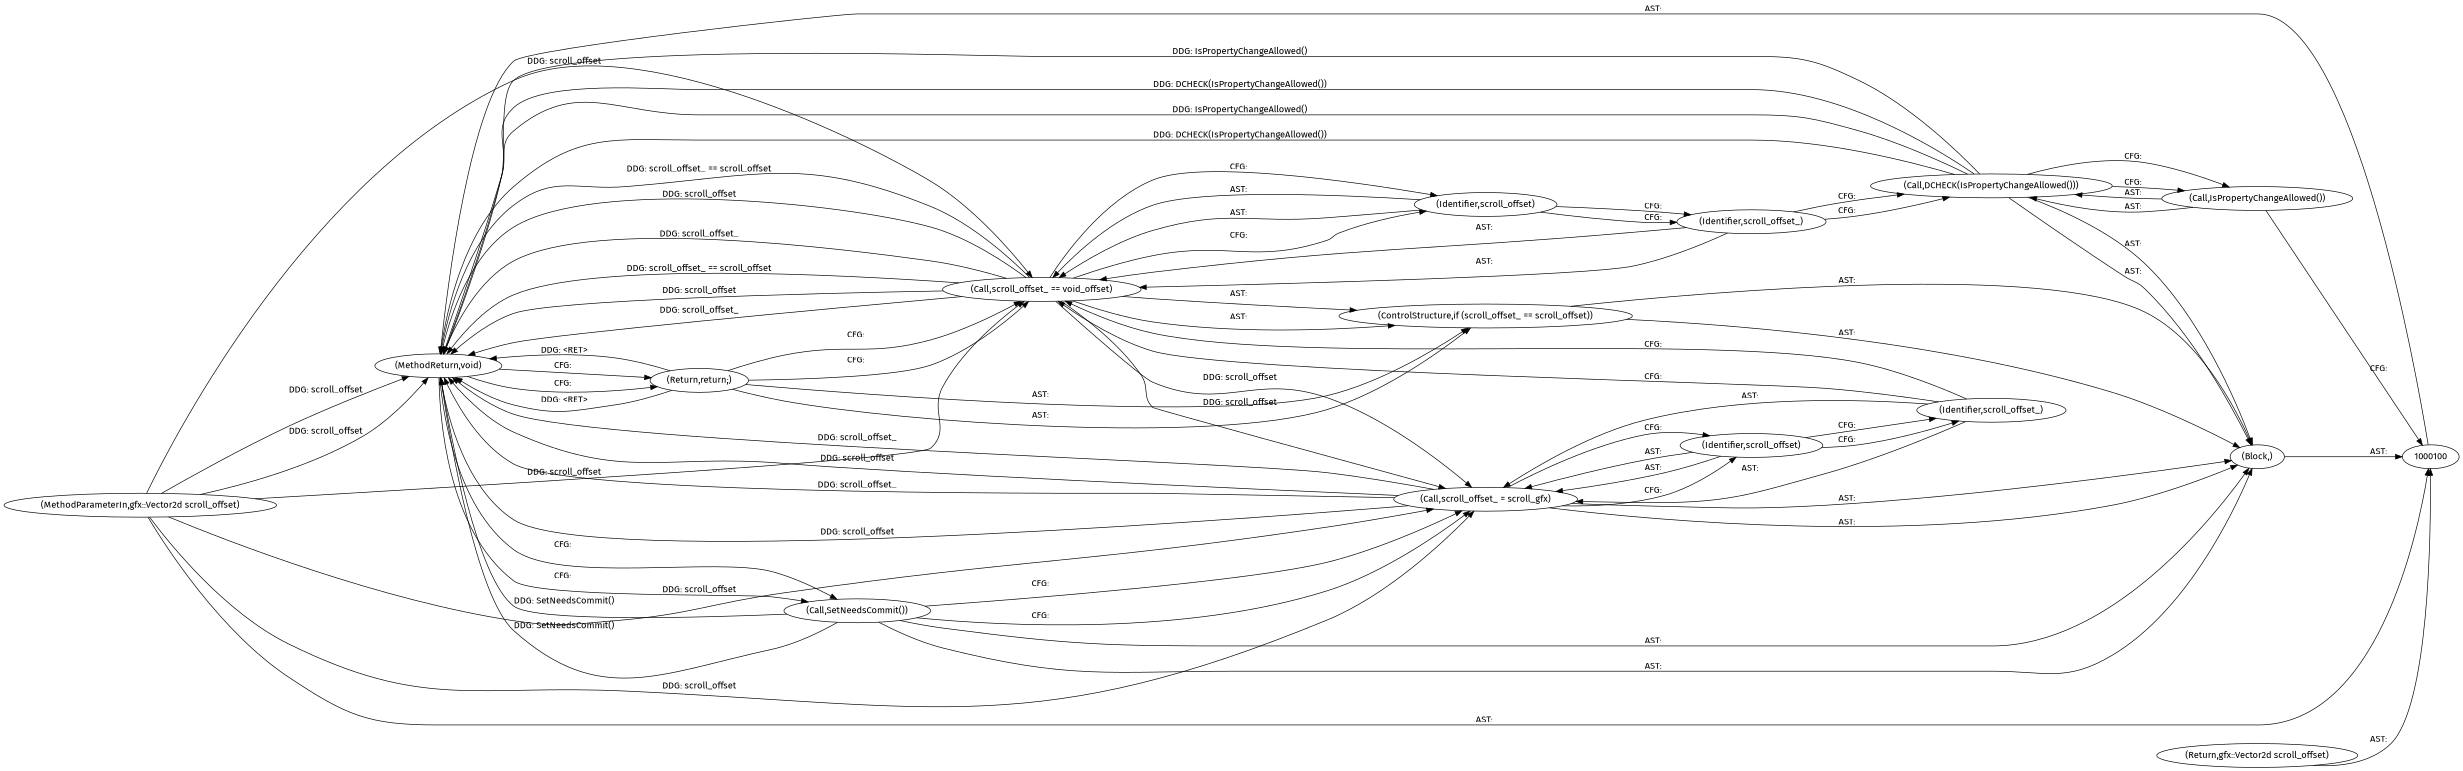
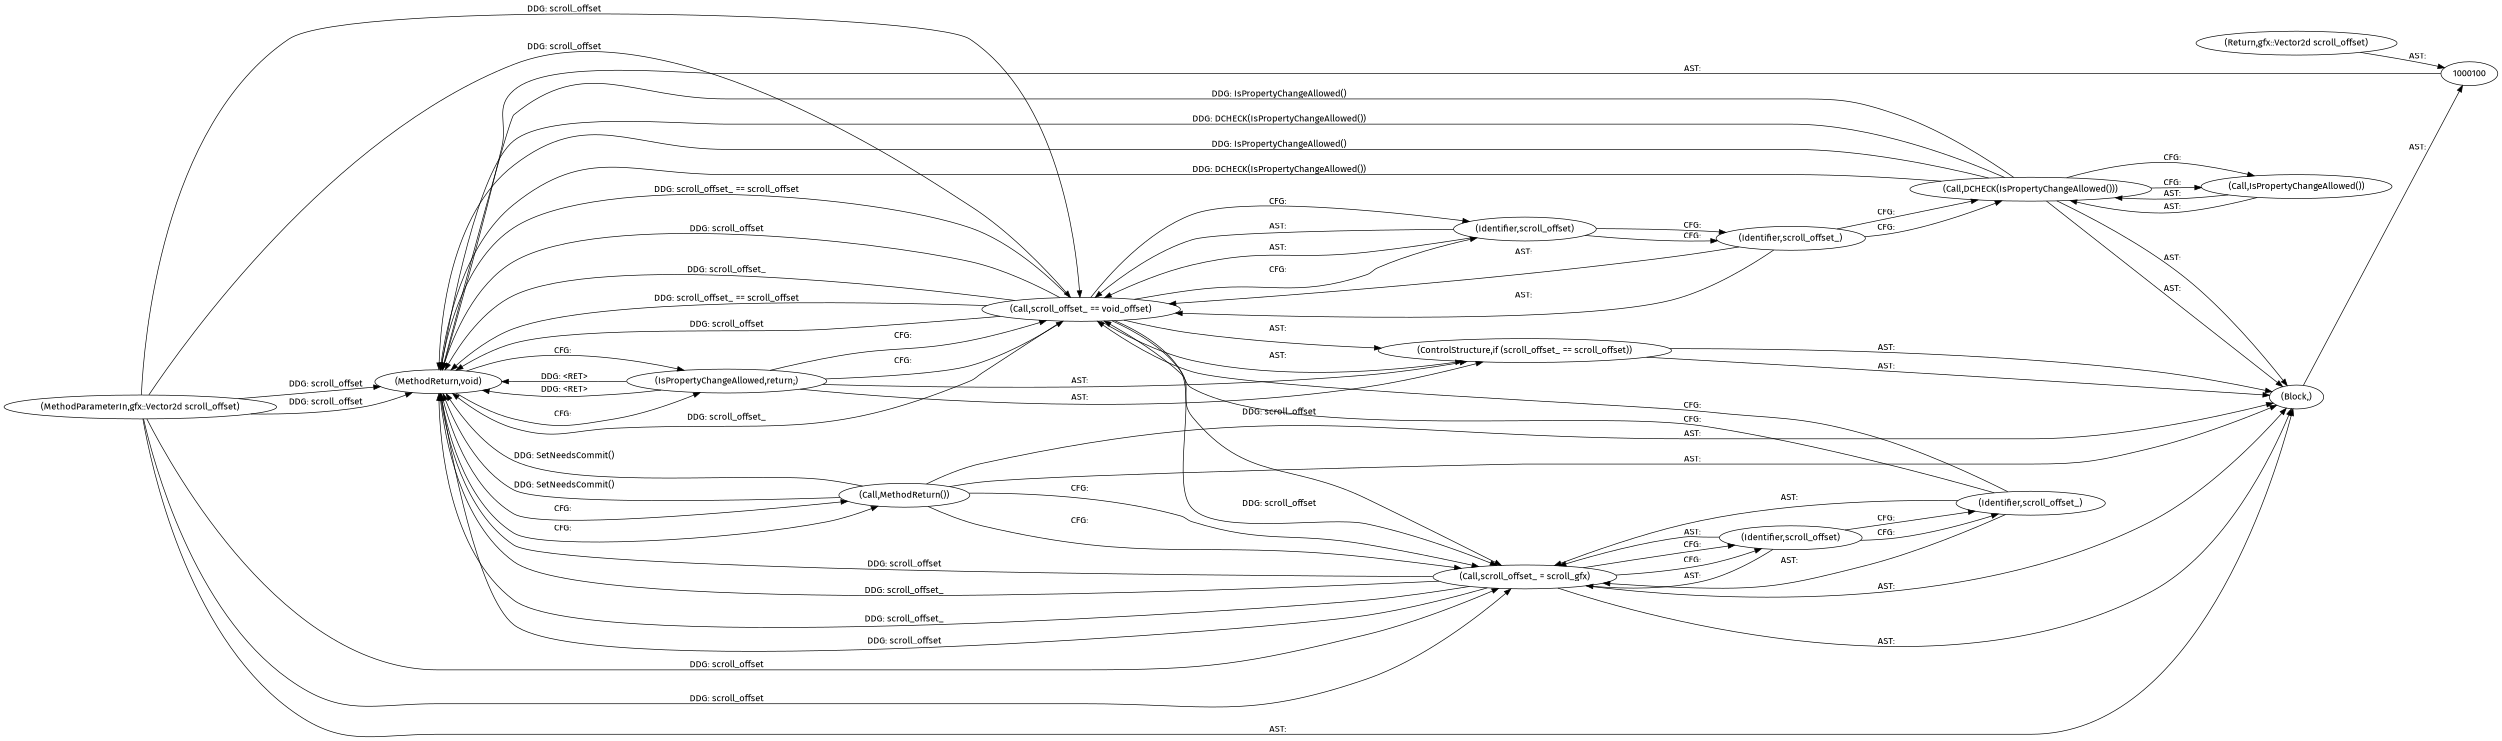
(2342, 325) -> none
(699, 380) -> (727, 381)
(857, 611) -> (904, 495)
(1323, 725) -> (1211, 734)
